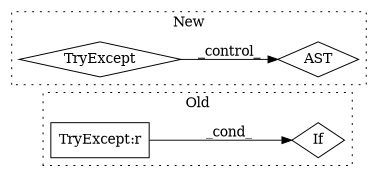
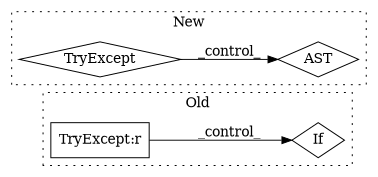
(229, 133) -> (229, 133)
